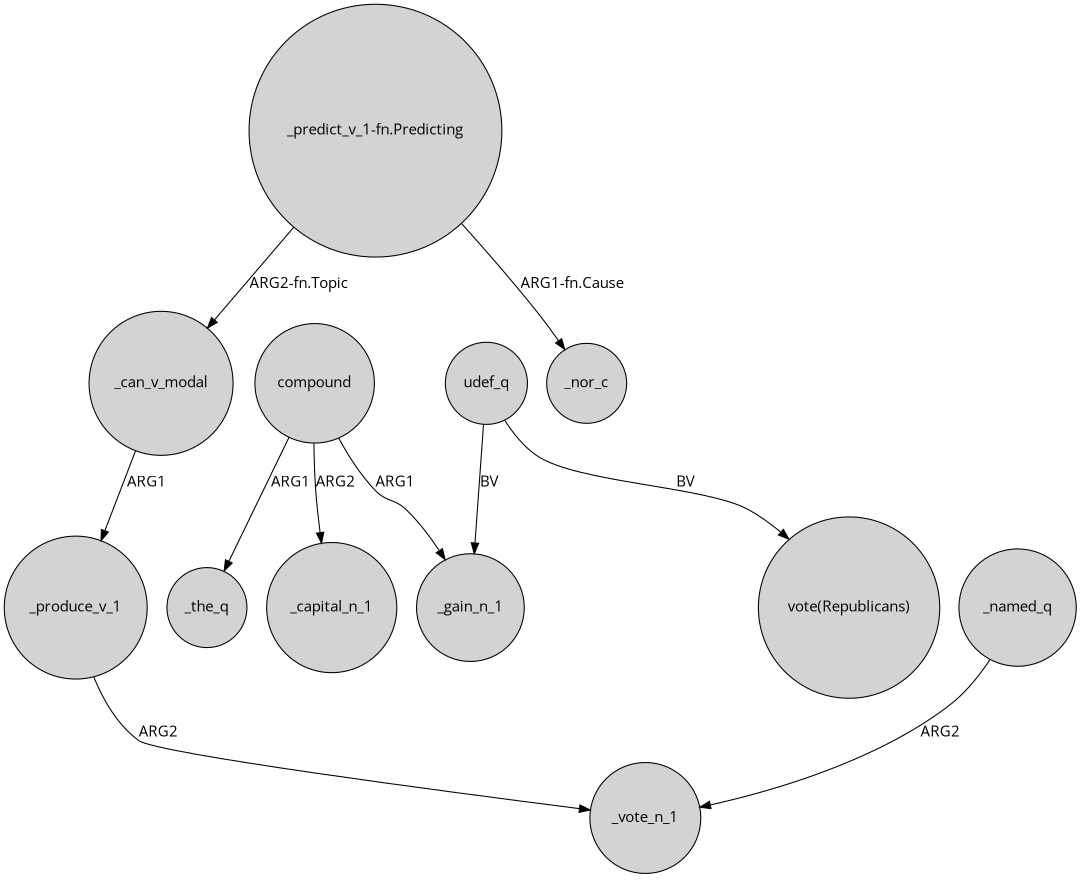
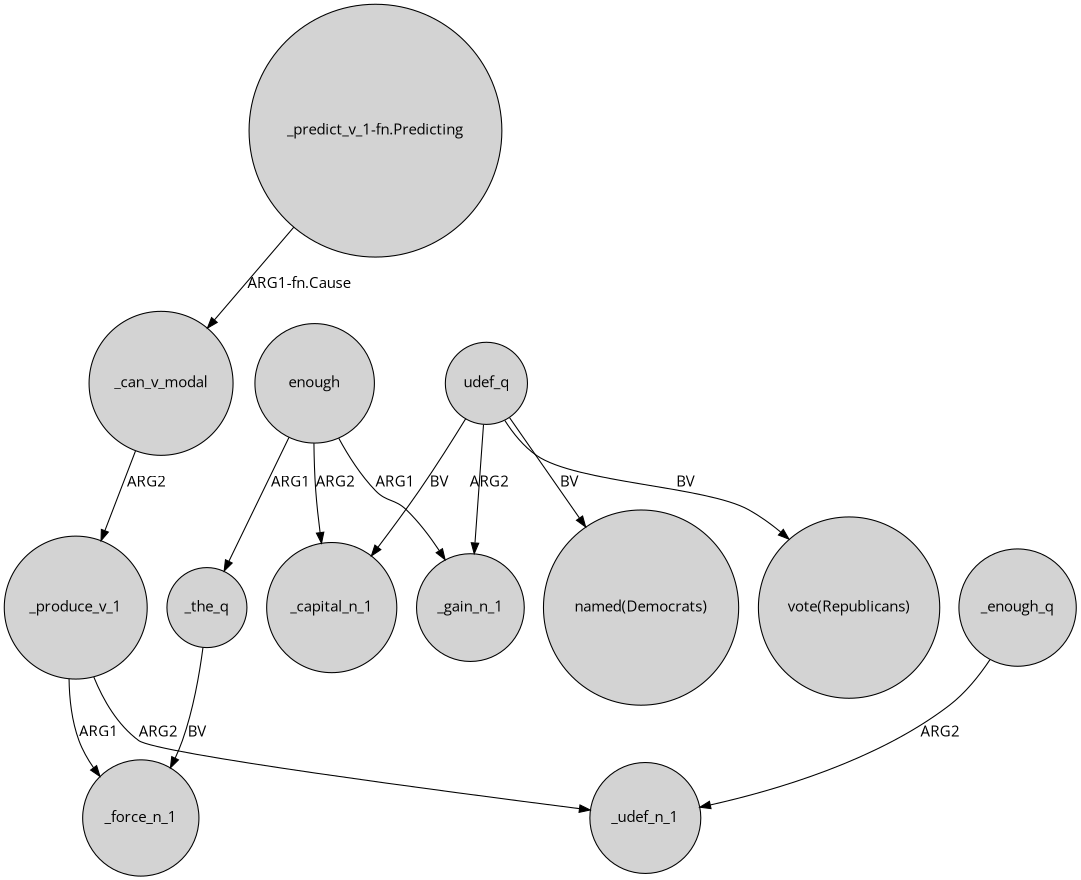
(299, 284) -> (299, 284)
(315, 383) -> (315, 383)
(587, 383) -> none
(147, 483) -> (147, 483)
(490, 483) -> (490, 483)
none -> (424, 484)
none -> (641, 608)
(1018, 608) -> (1018, 608)
none -> (141, 818)
(645, 818) -> (645, 818)
